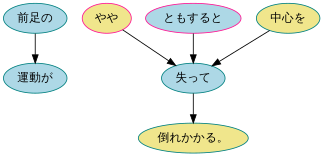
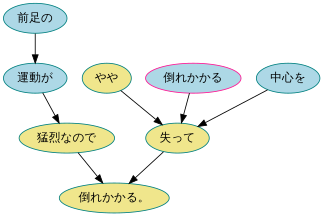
(107, 18) -> (107, 78)
(193, 18) -> (193, 78)
(288, 18) -> (288, 78)
(193, 78) -> (177, 138)
none -> (67, 138)
